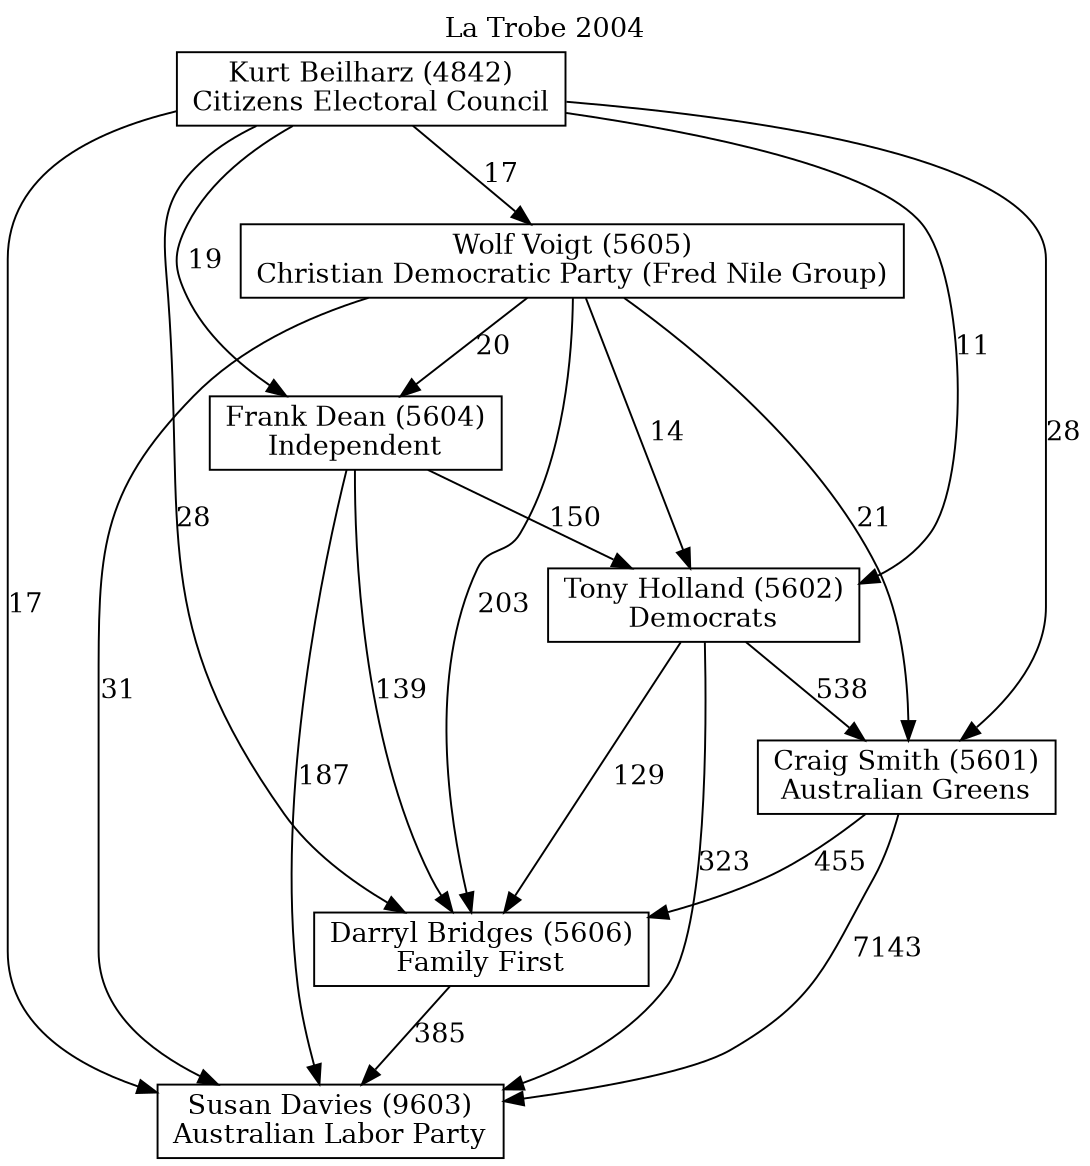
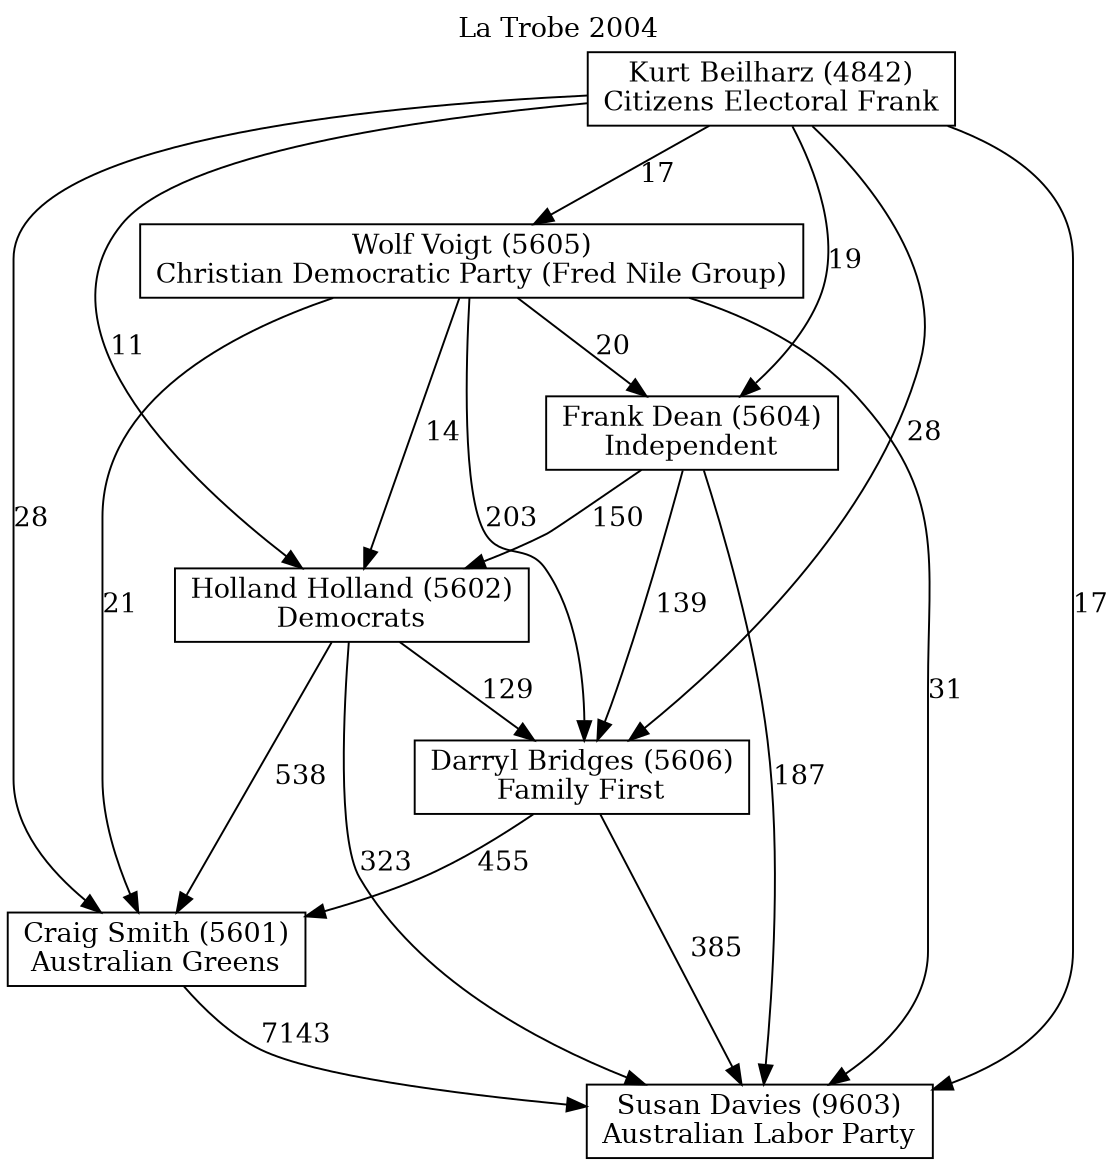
(371, 89) -> (771, 89)
(704, 605) -> (352, 605)
(772, 874) -> (434, 872)
